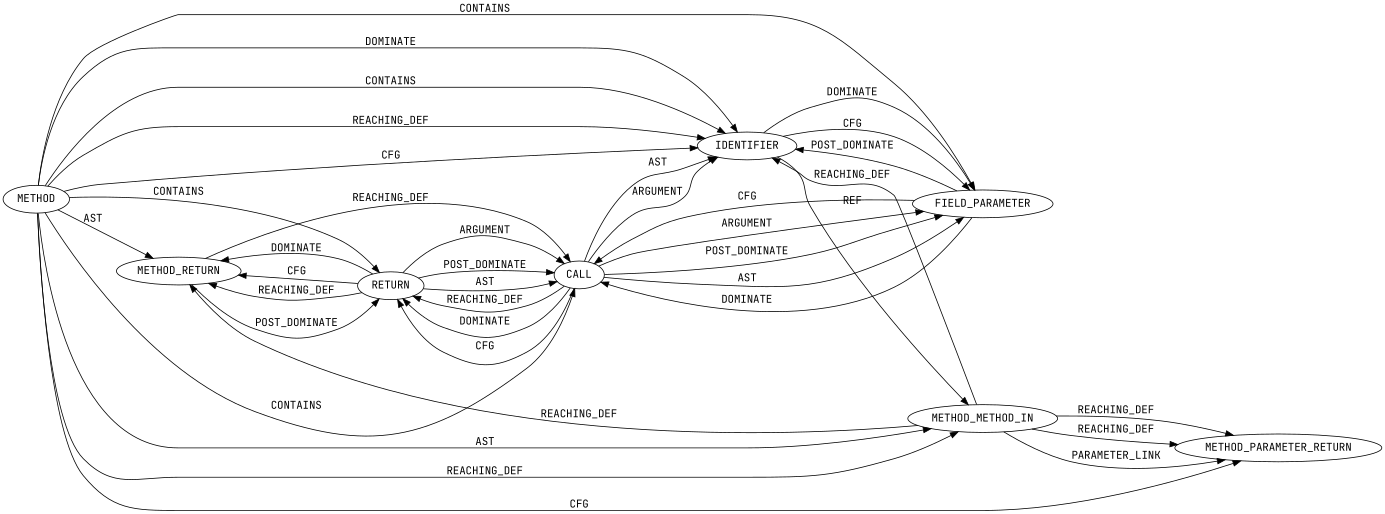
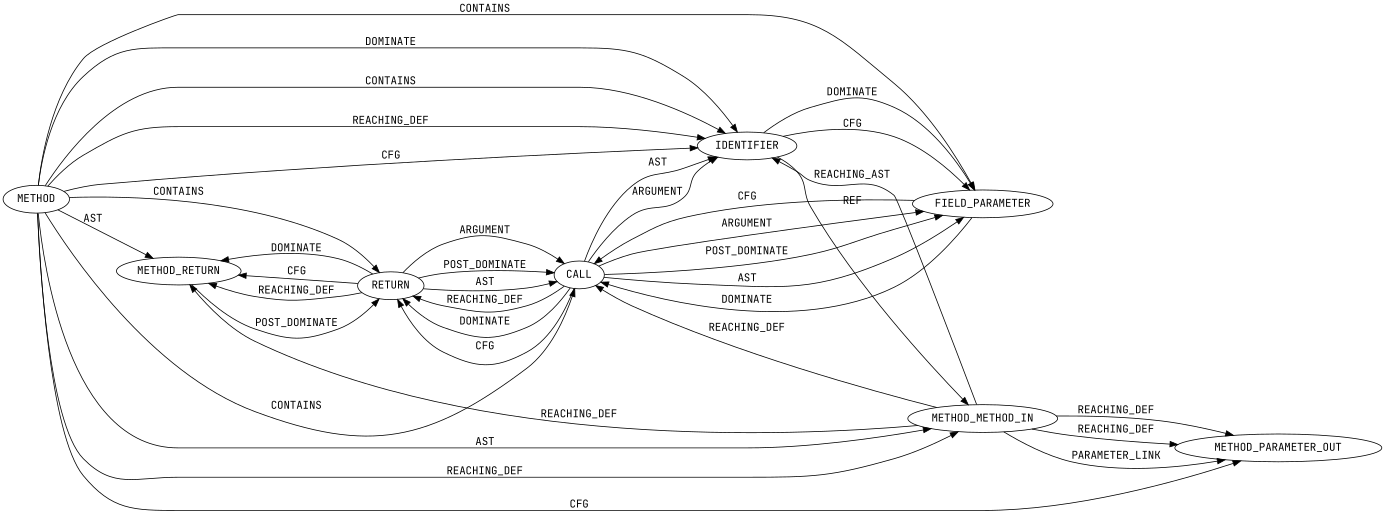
(882, 163) -> none
(852, 175) -> (852, 175)
(389, 206) -> (766, 358)
(1278, 448) -> (1278, 448)
